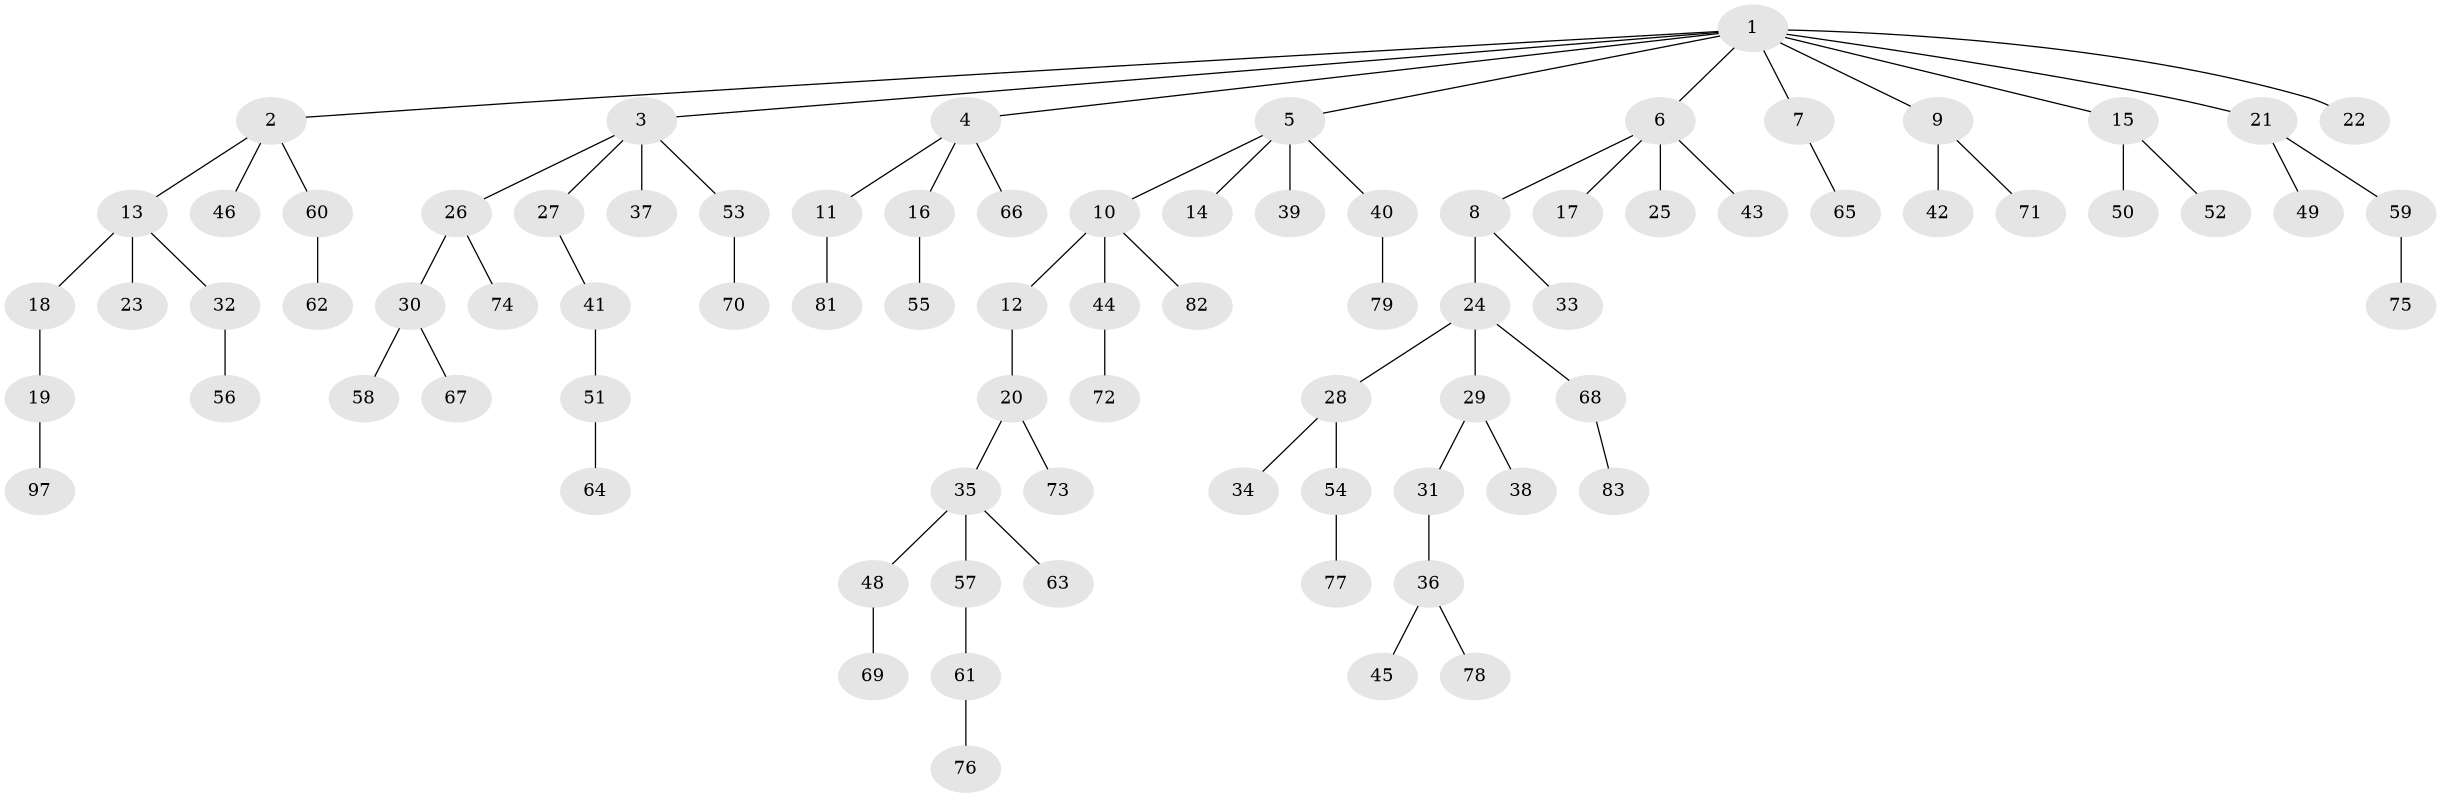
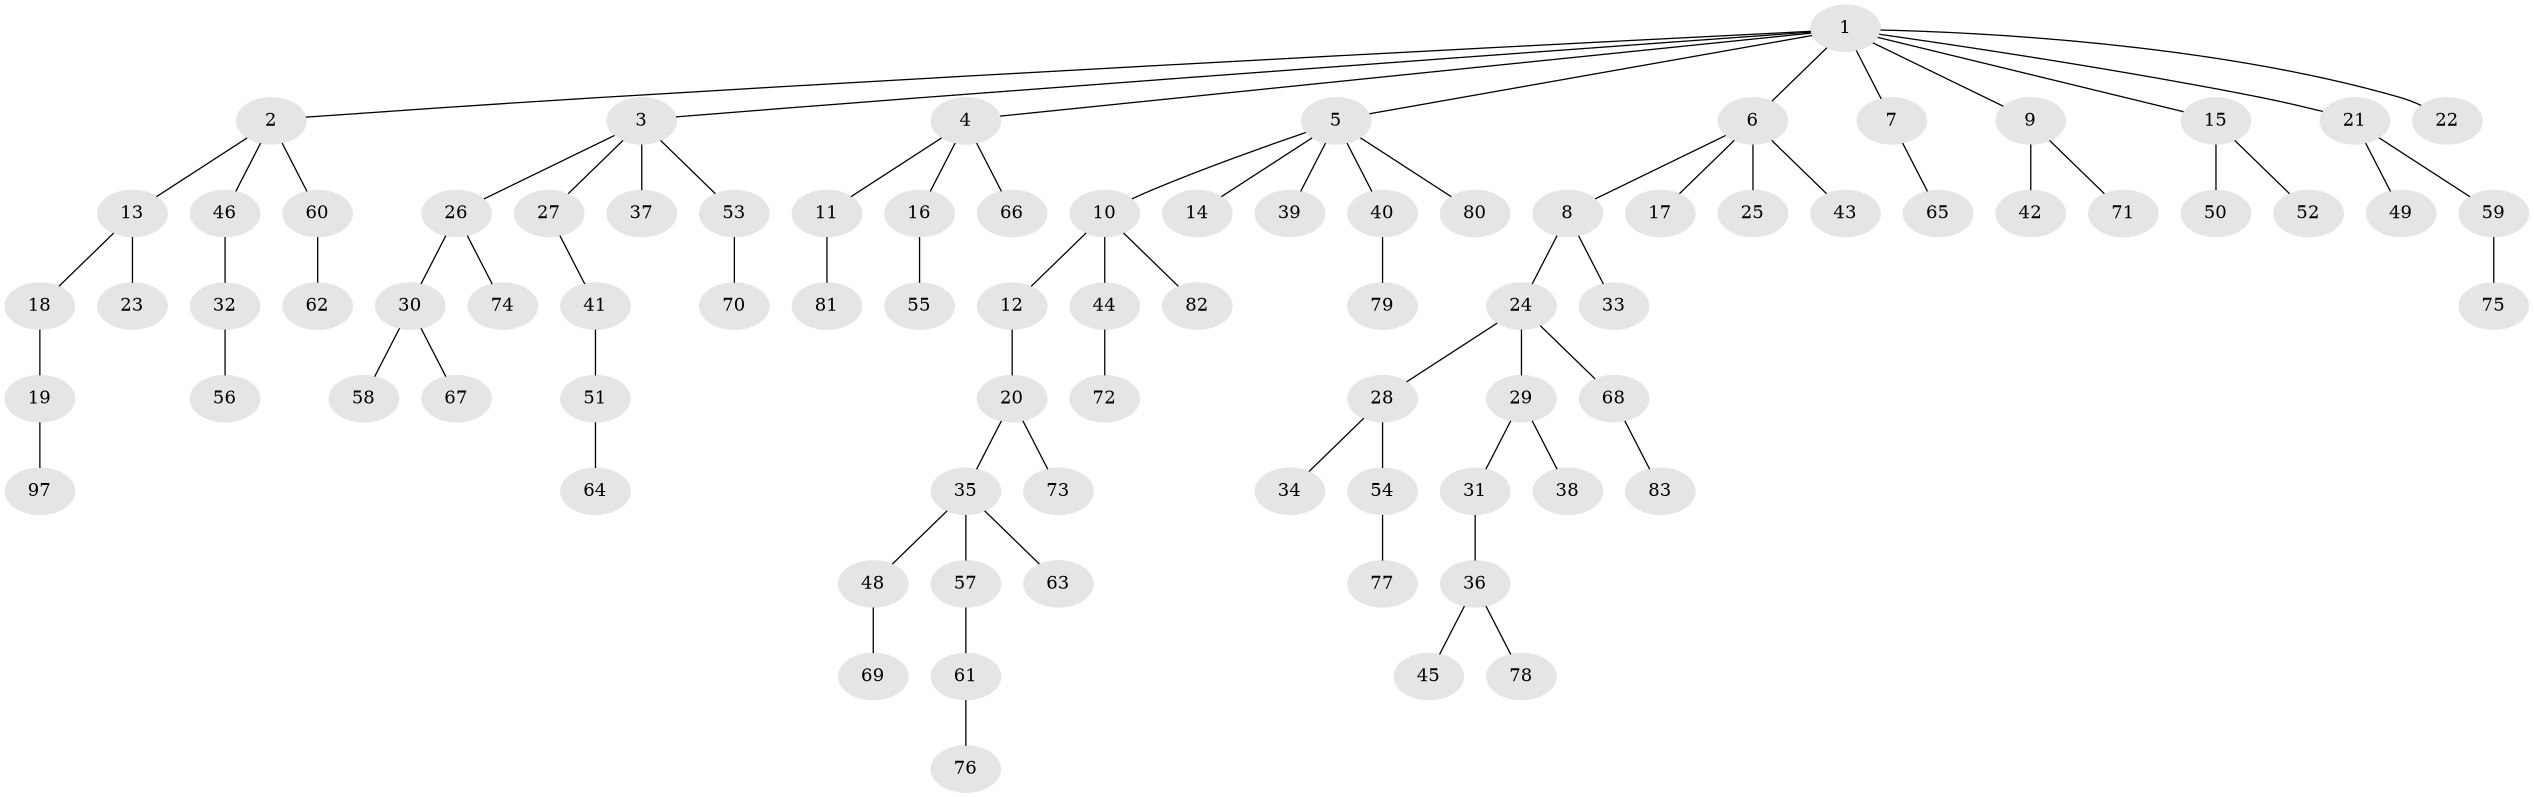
none -> (1475, 213)
(179, 260) -> (225, 260)
